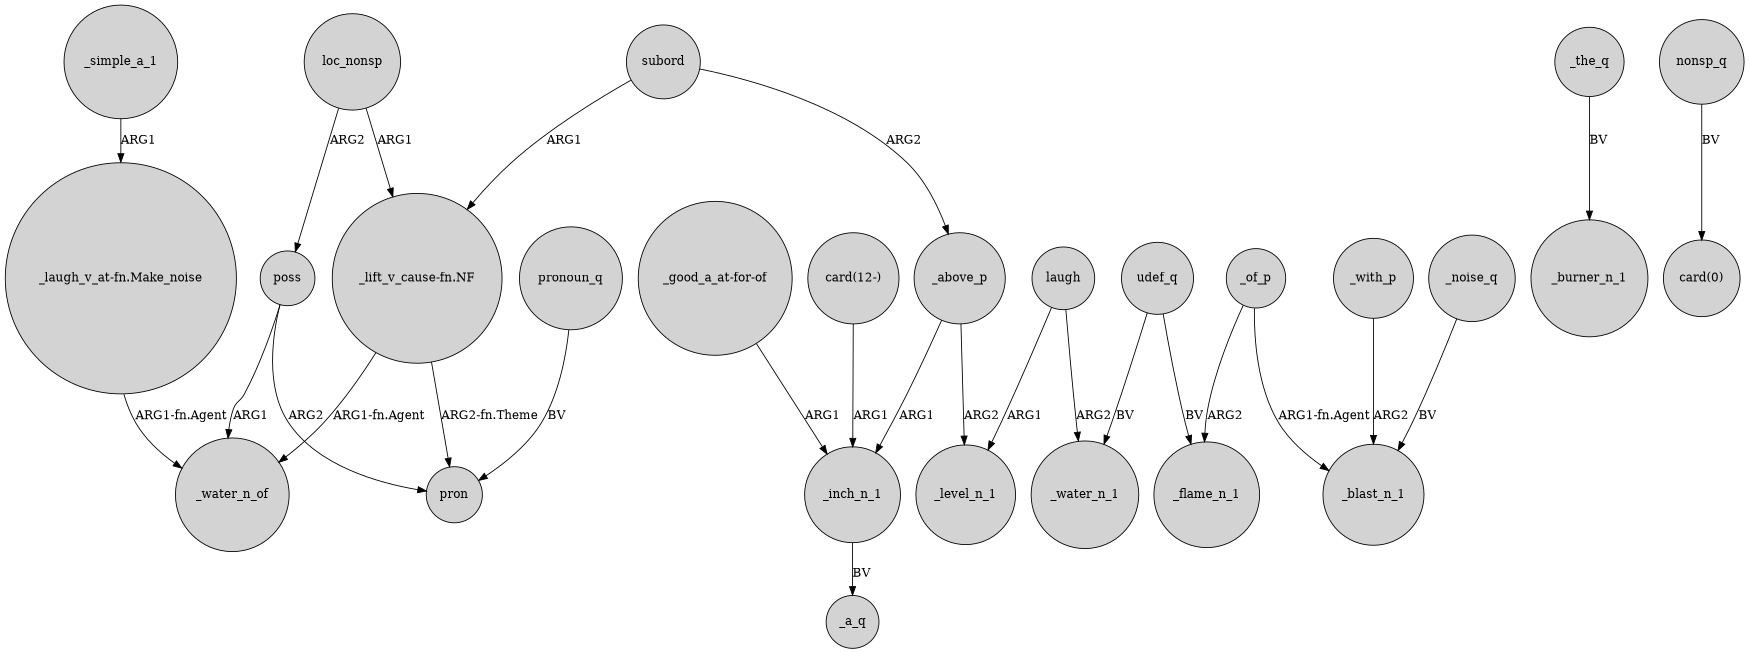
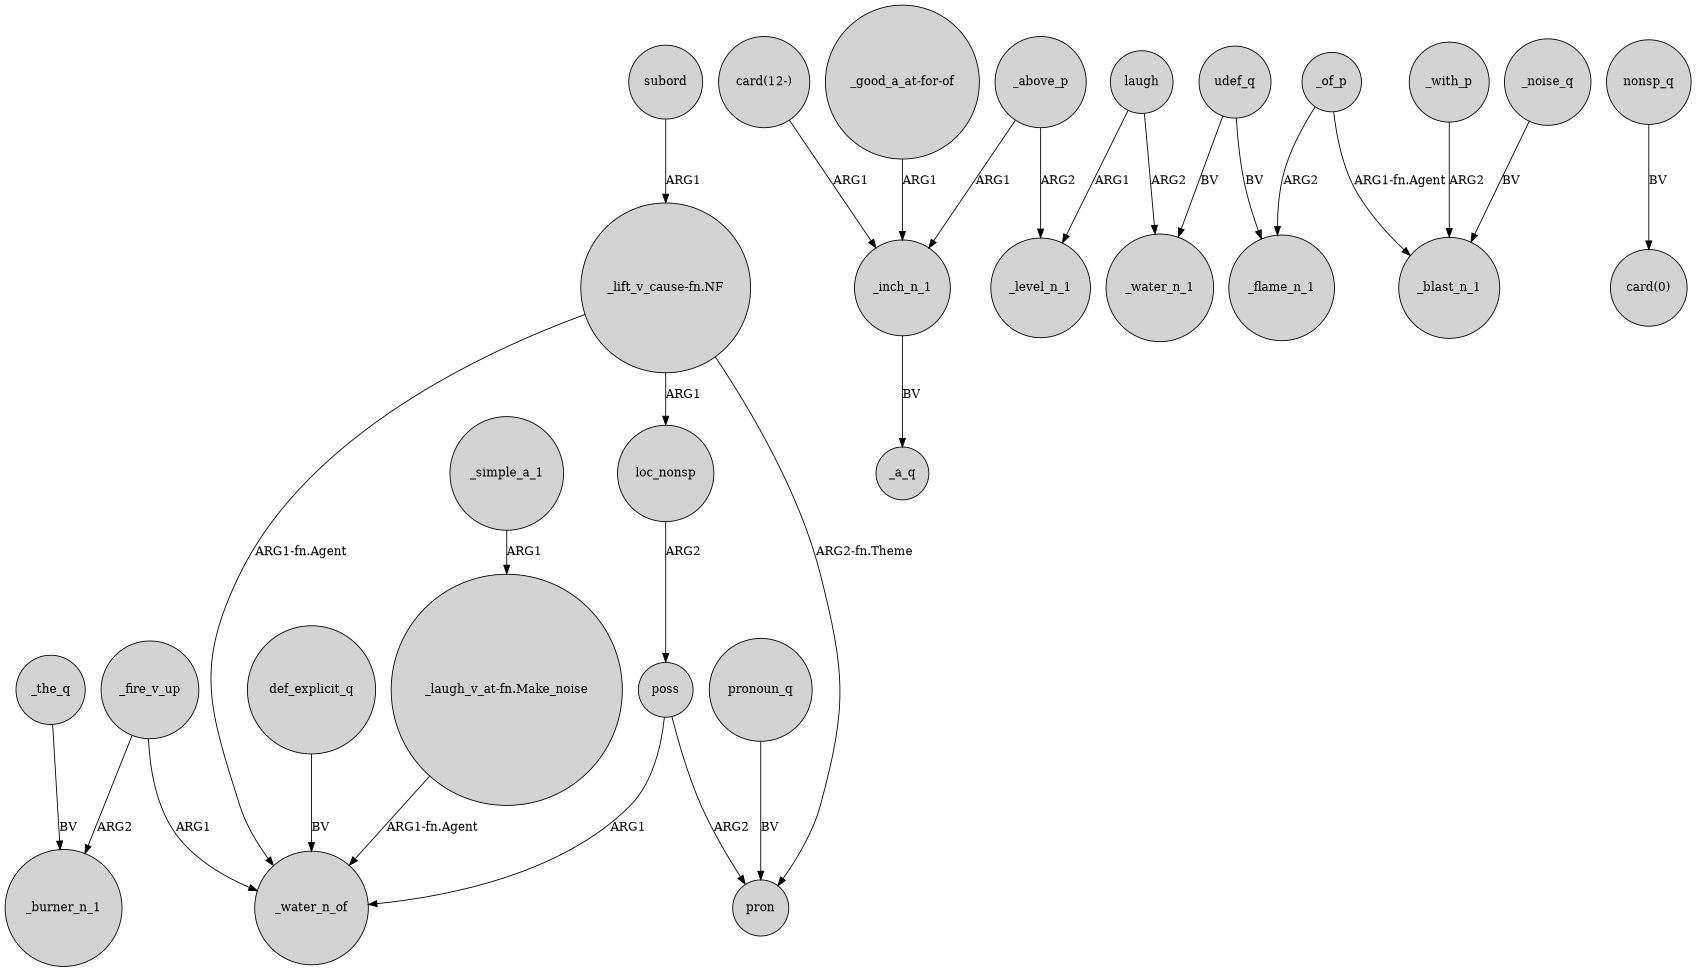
(843, 118) -> none
(378, 148) -> (666, 394)
none -> (150, 690)
none -> (312, 690)
